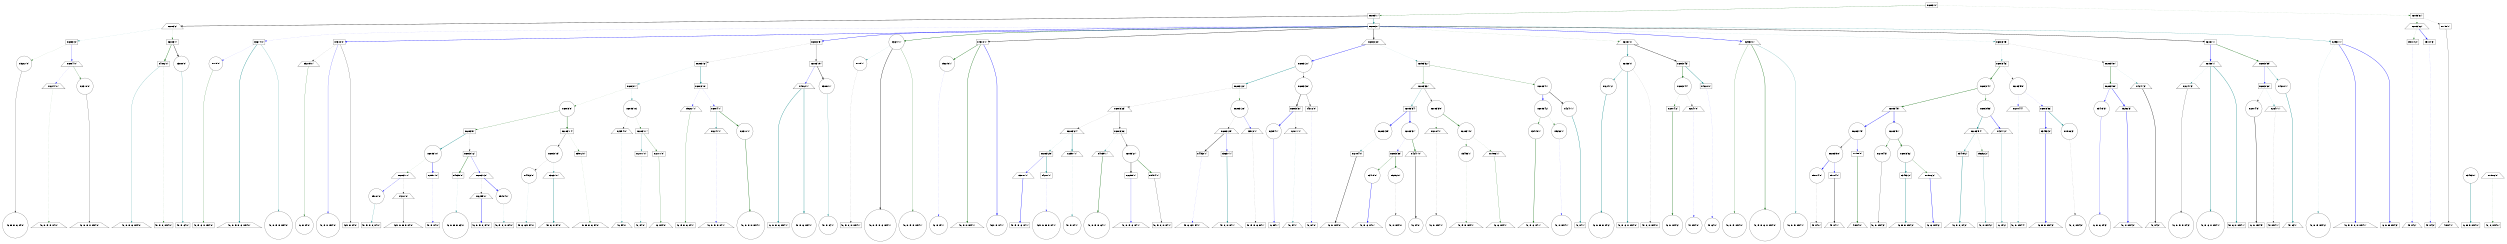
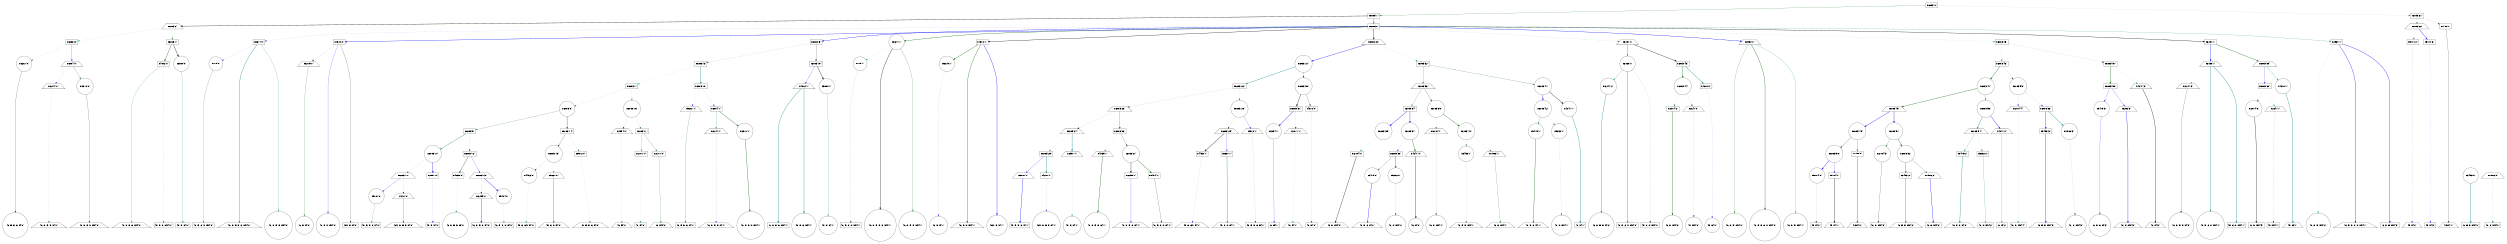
(2118, 97) -> (2118, 97)
